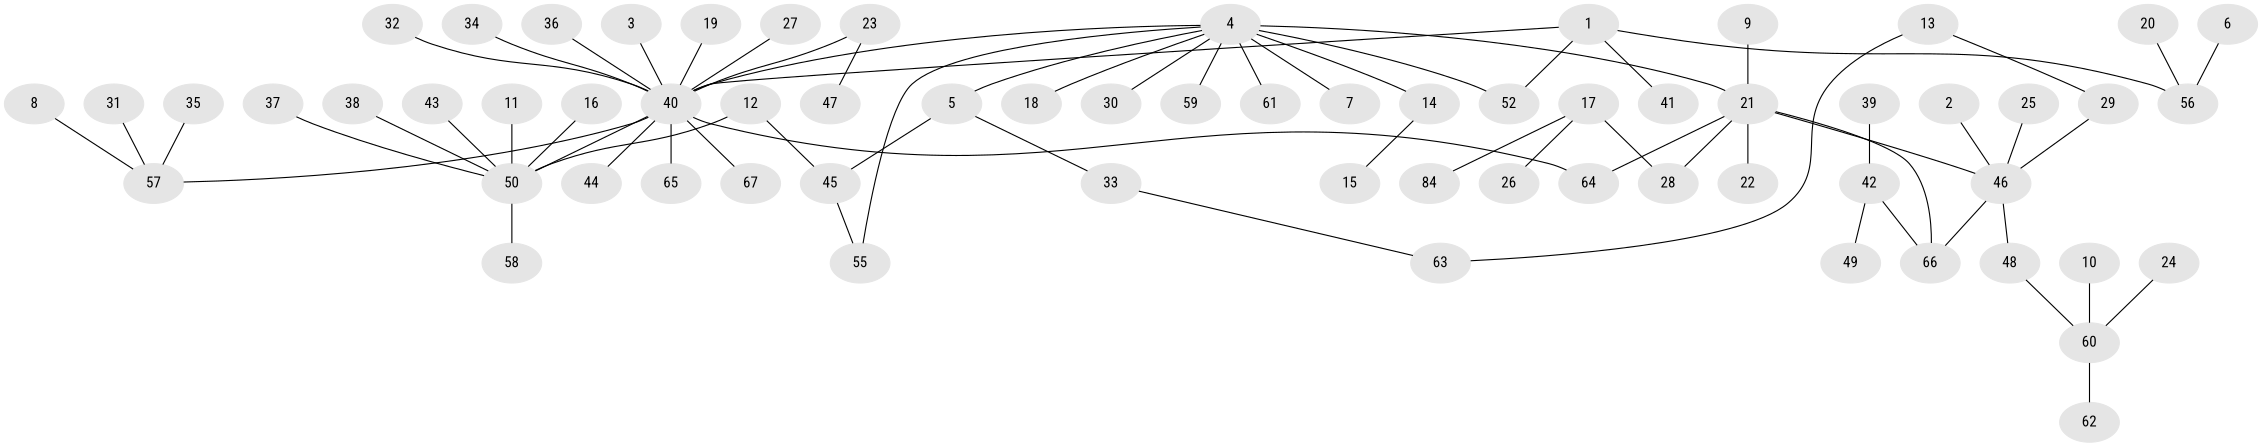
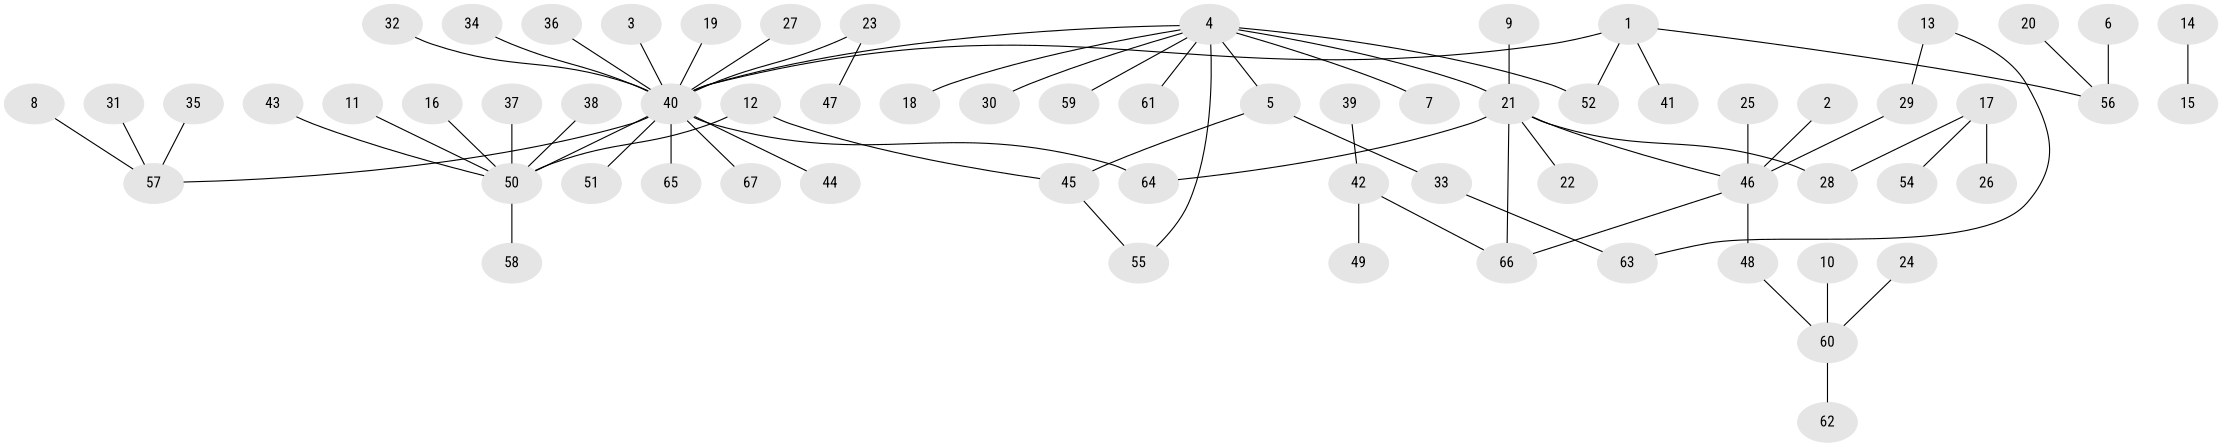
(1332, 61) -> none
none -> (591, 184)
(1429, 184) -> (1907, 184)
